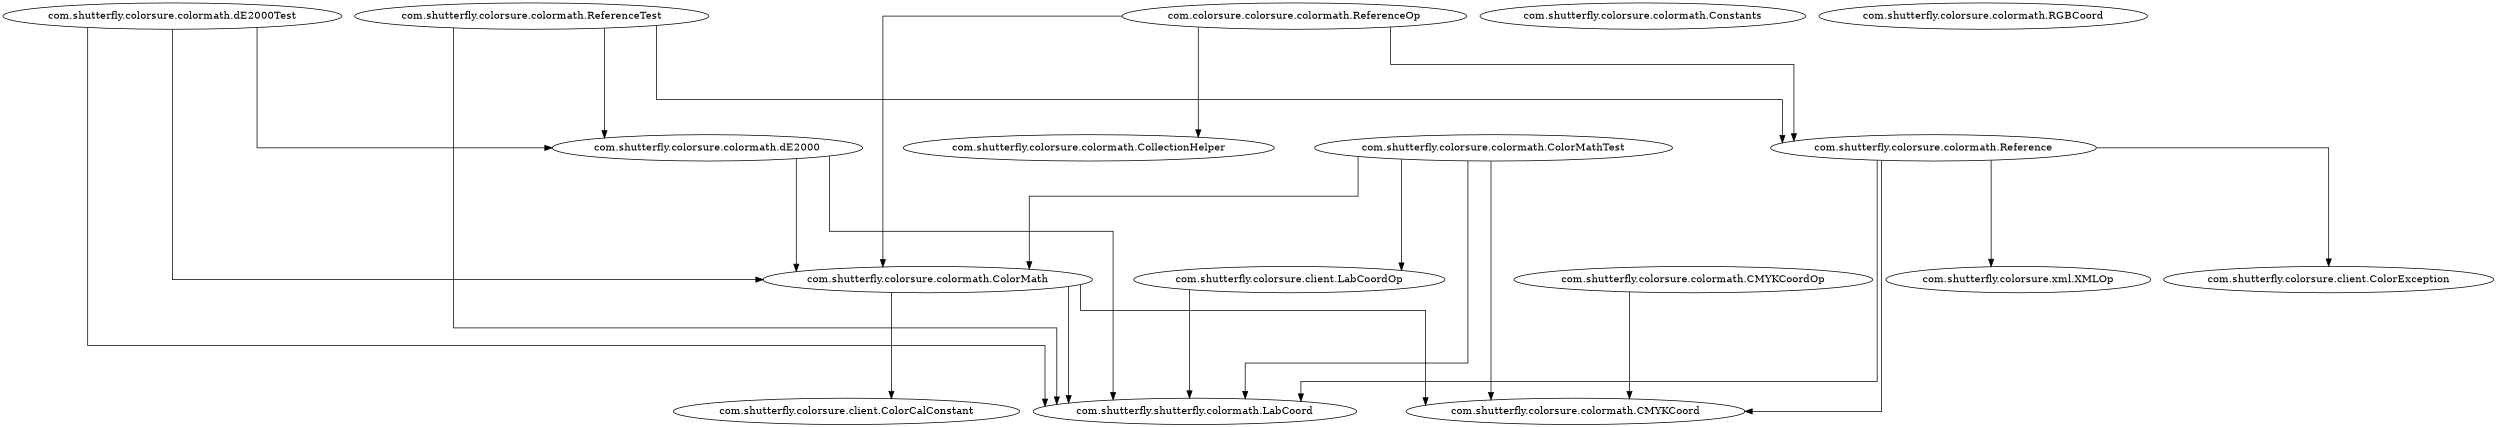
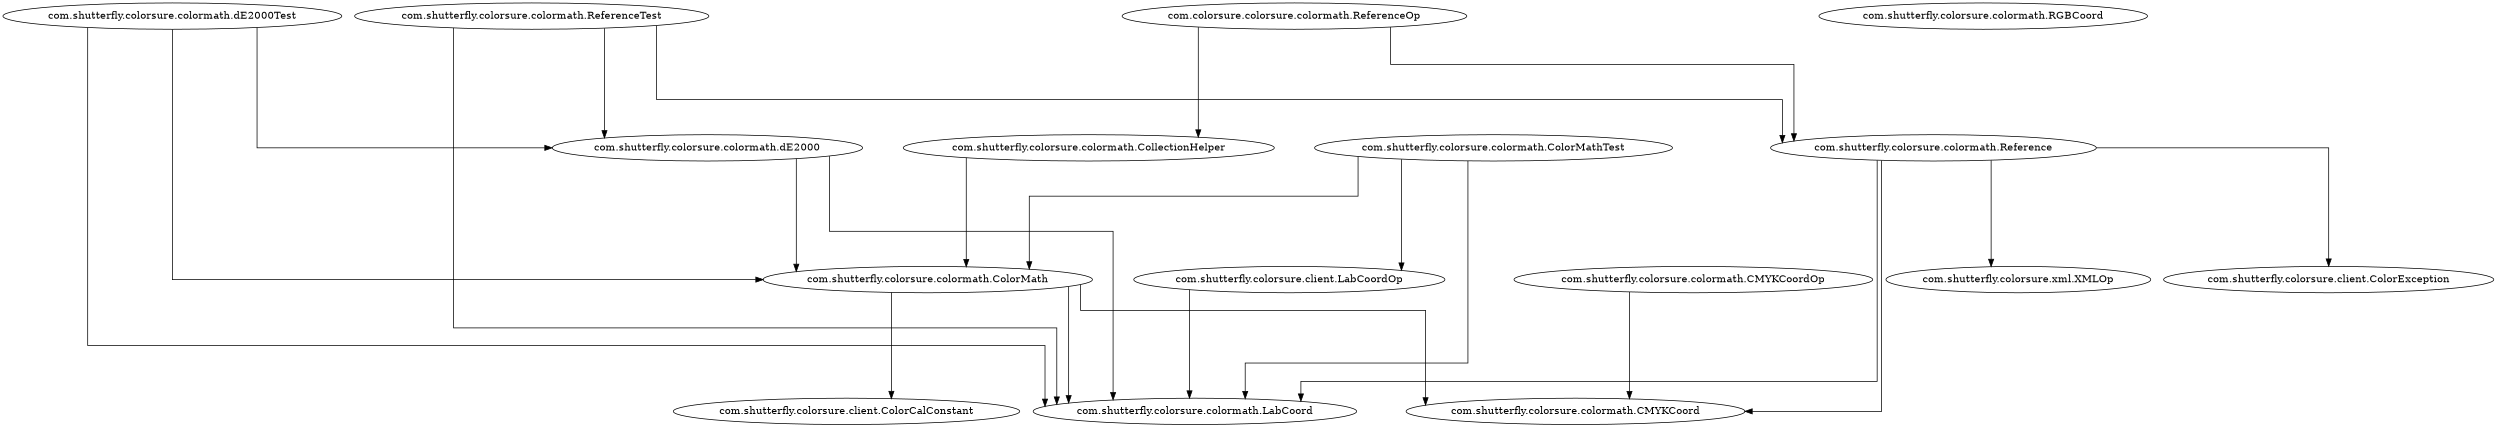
(1643, 16) -> none
(883, 18) -> (966, 209)
(1491, 277) -> none
(1195, 411) -> (1195, 411)
